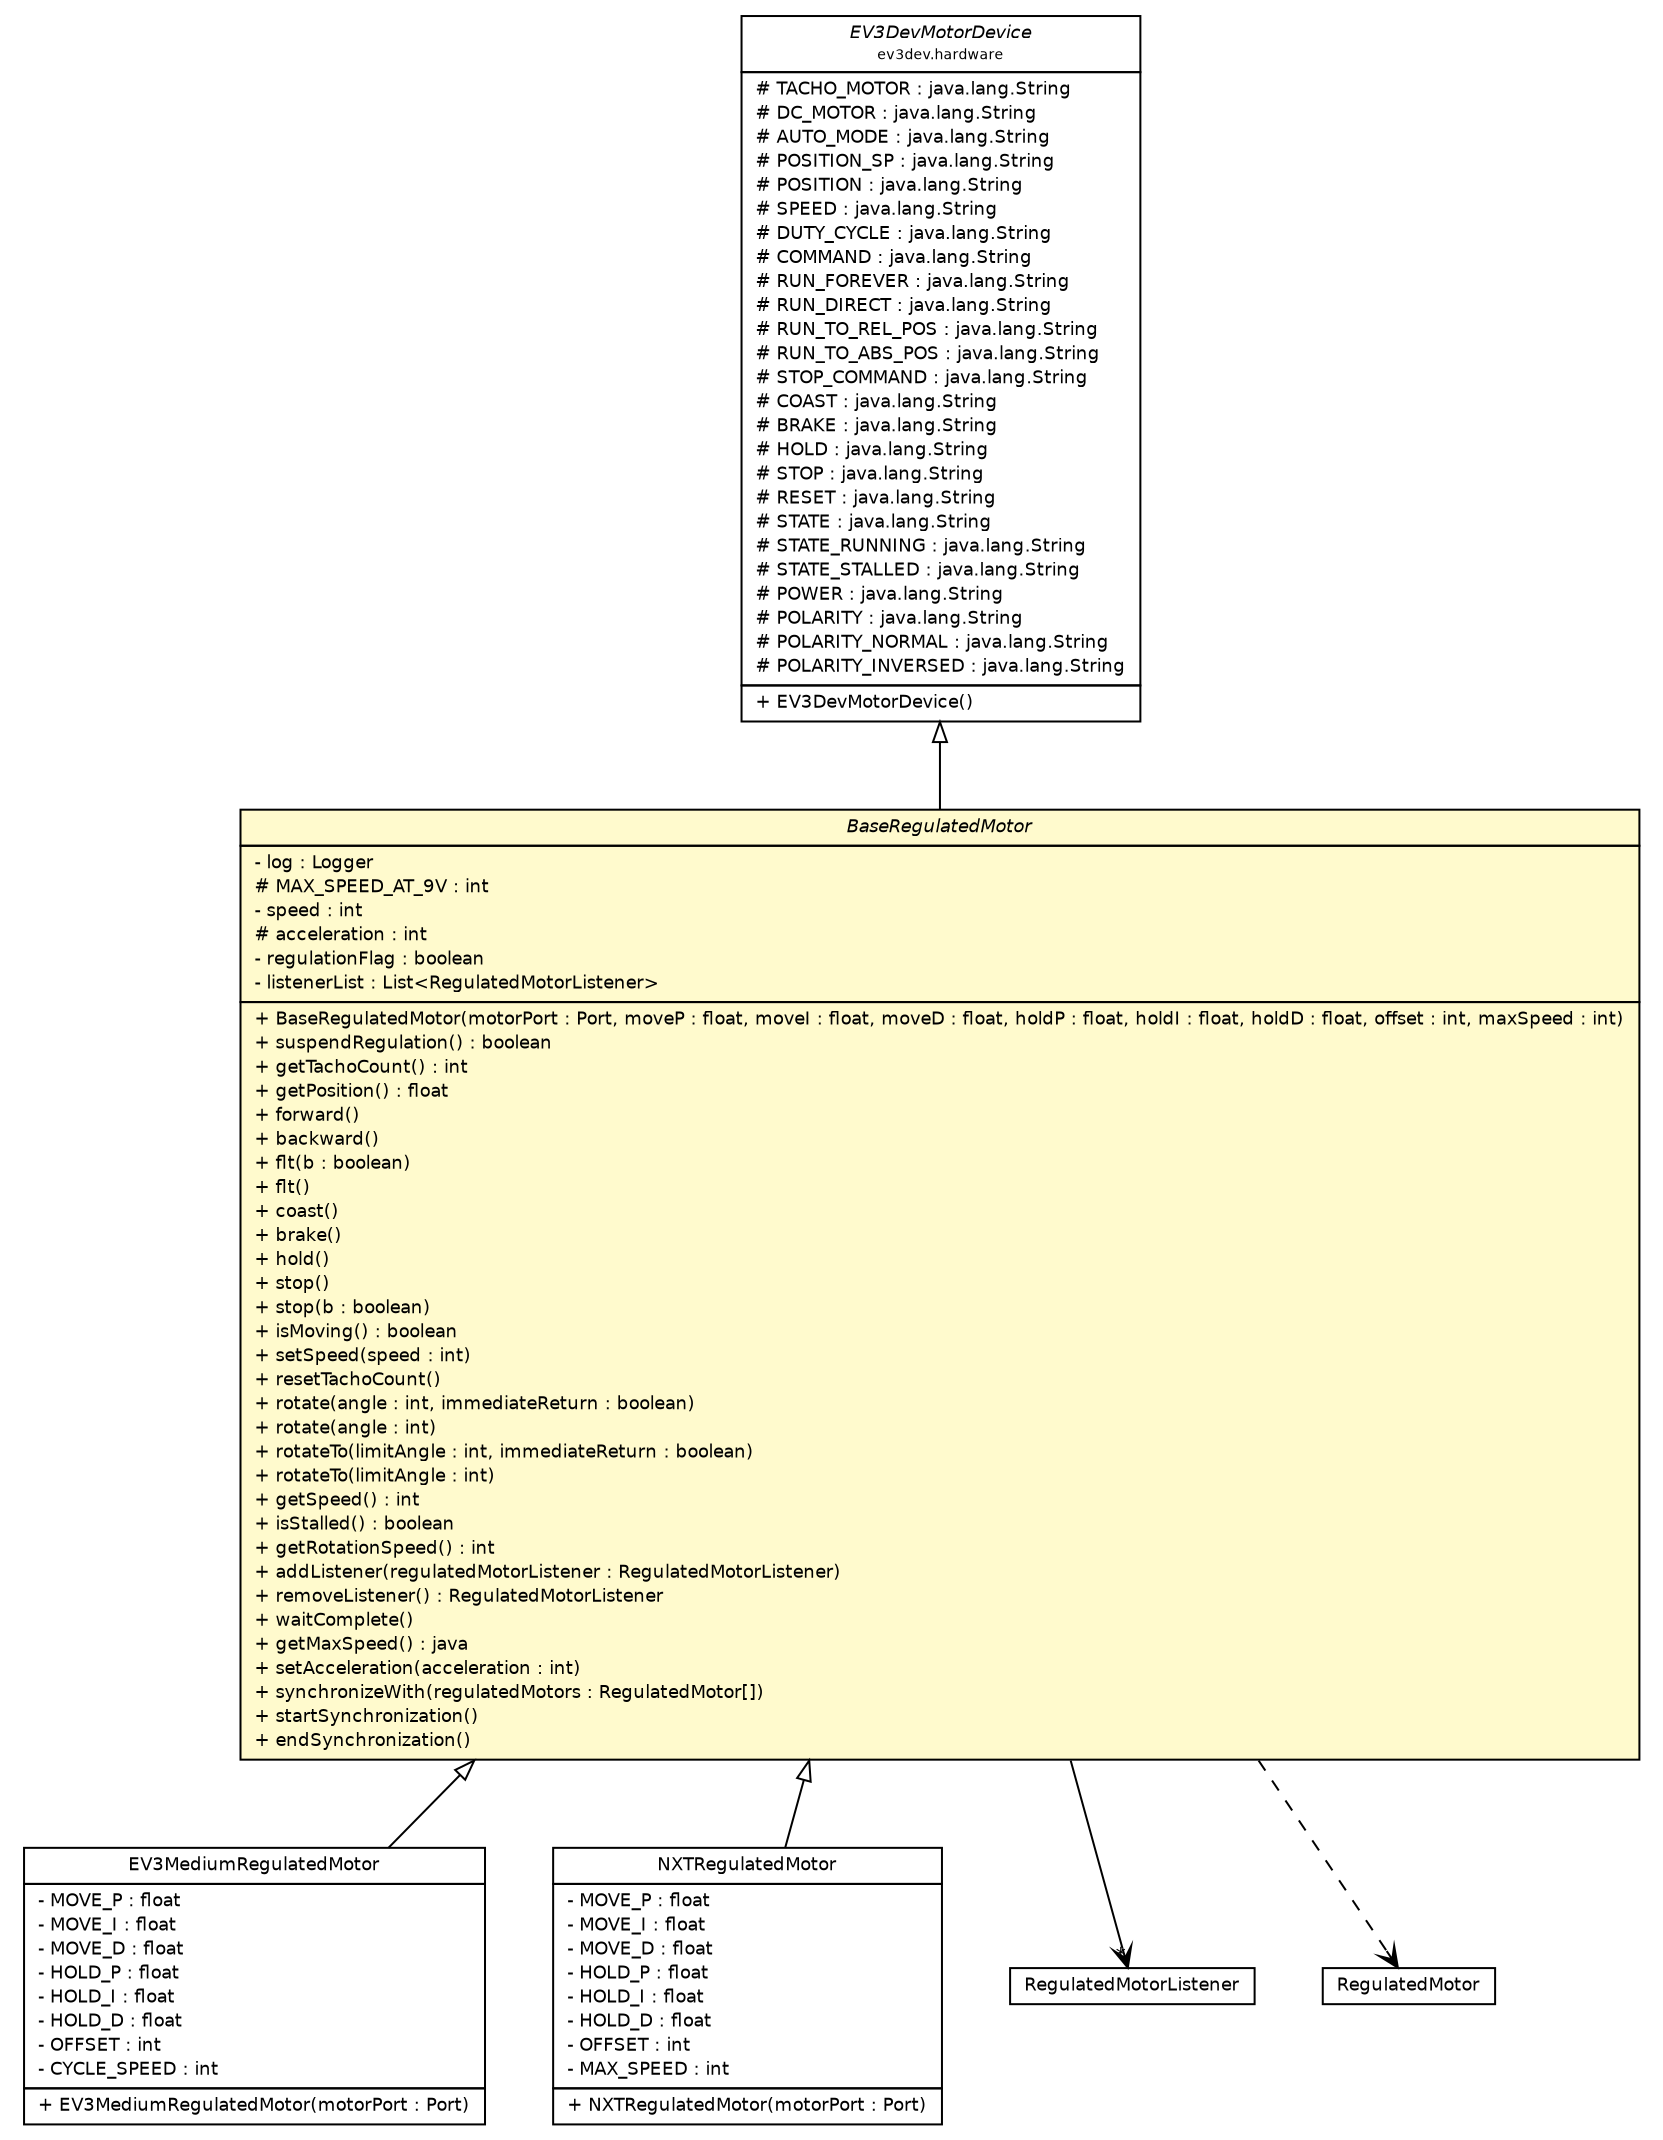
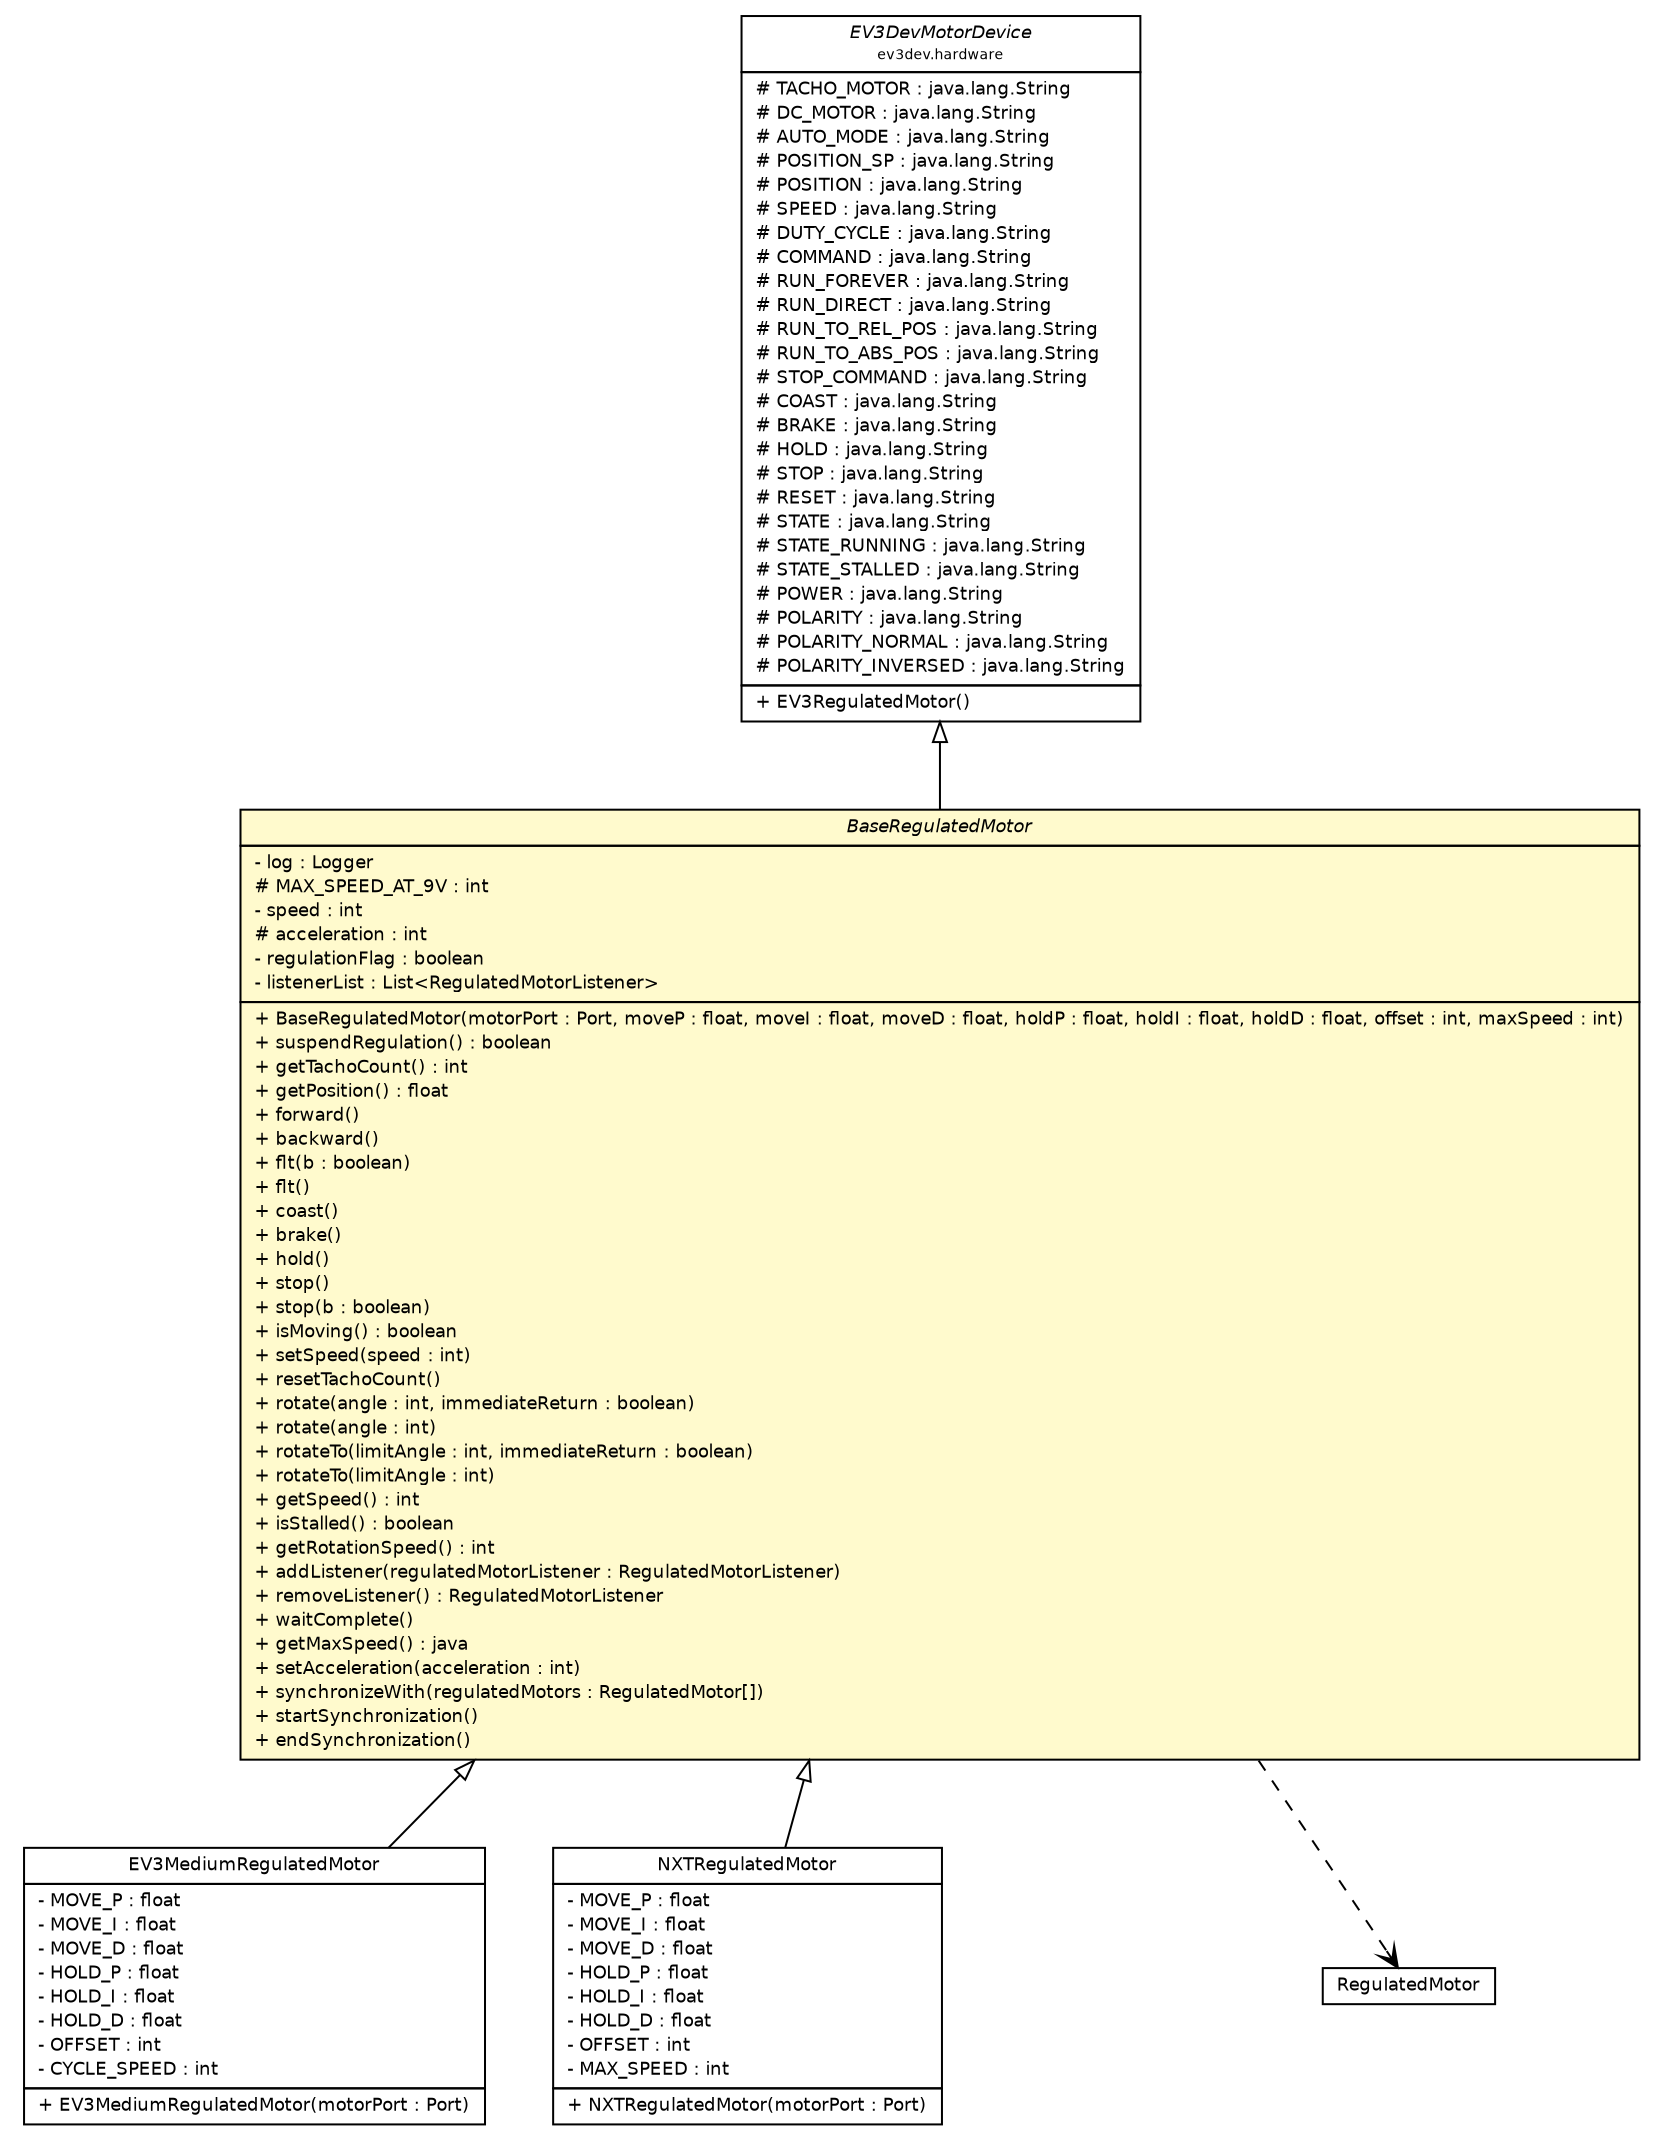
(865, 702) -> (864, 702)
(1132, 1986) -> none
